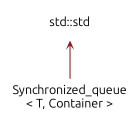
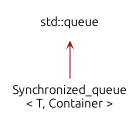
(70, 23) -> (70, 23)
